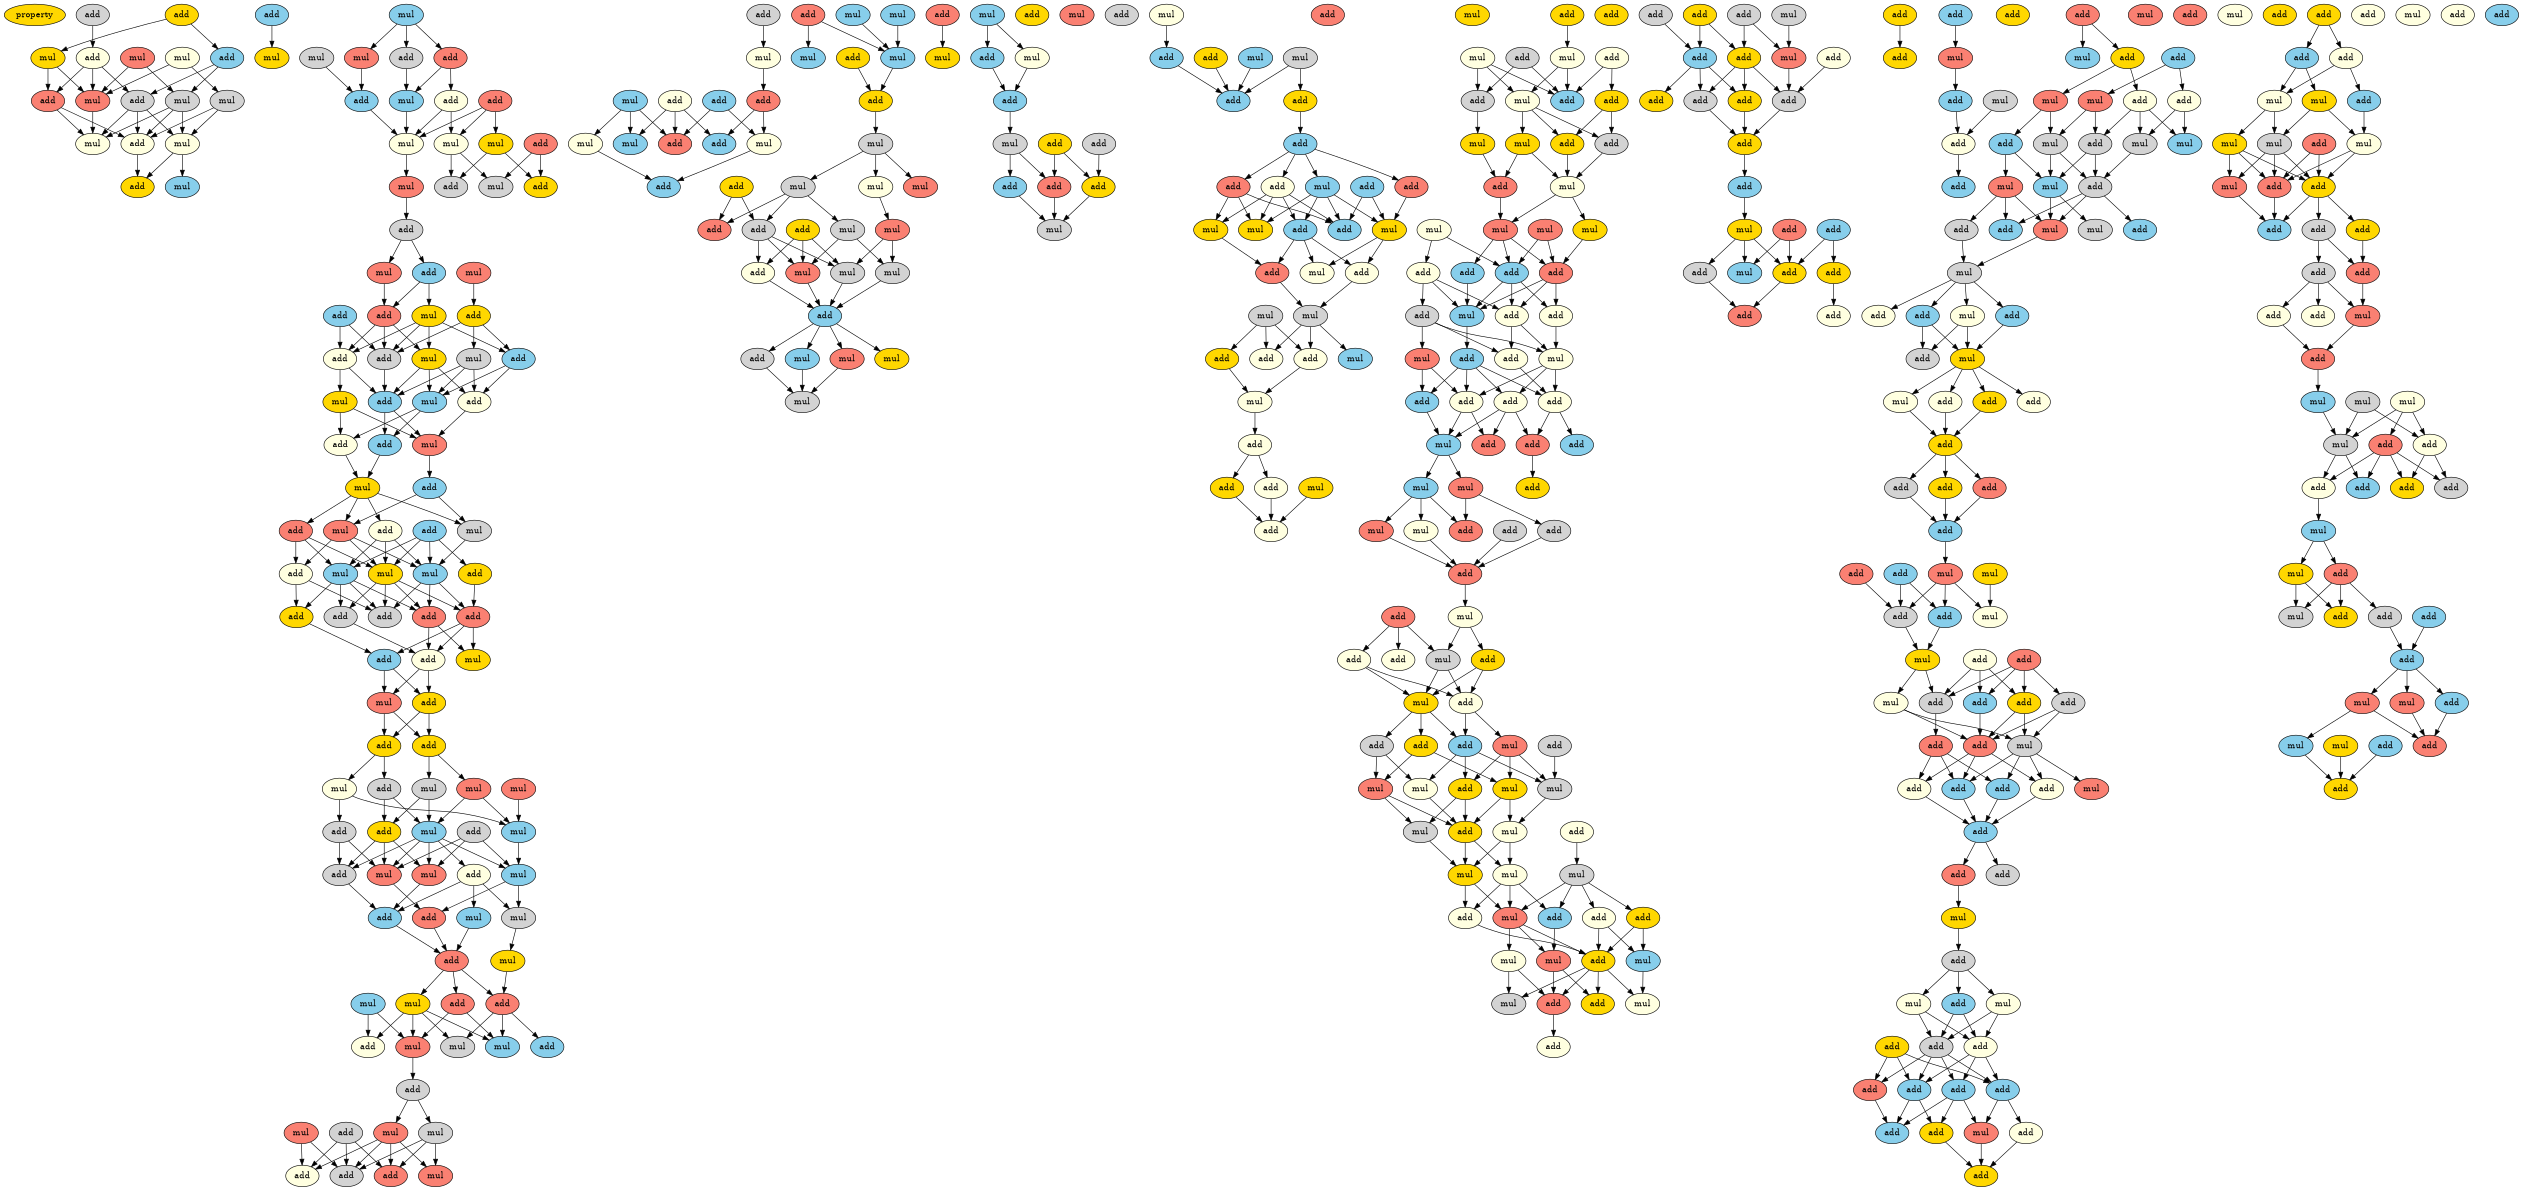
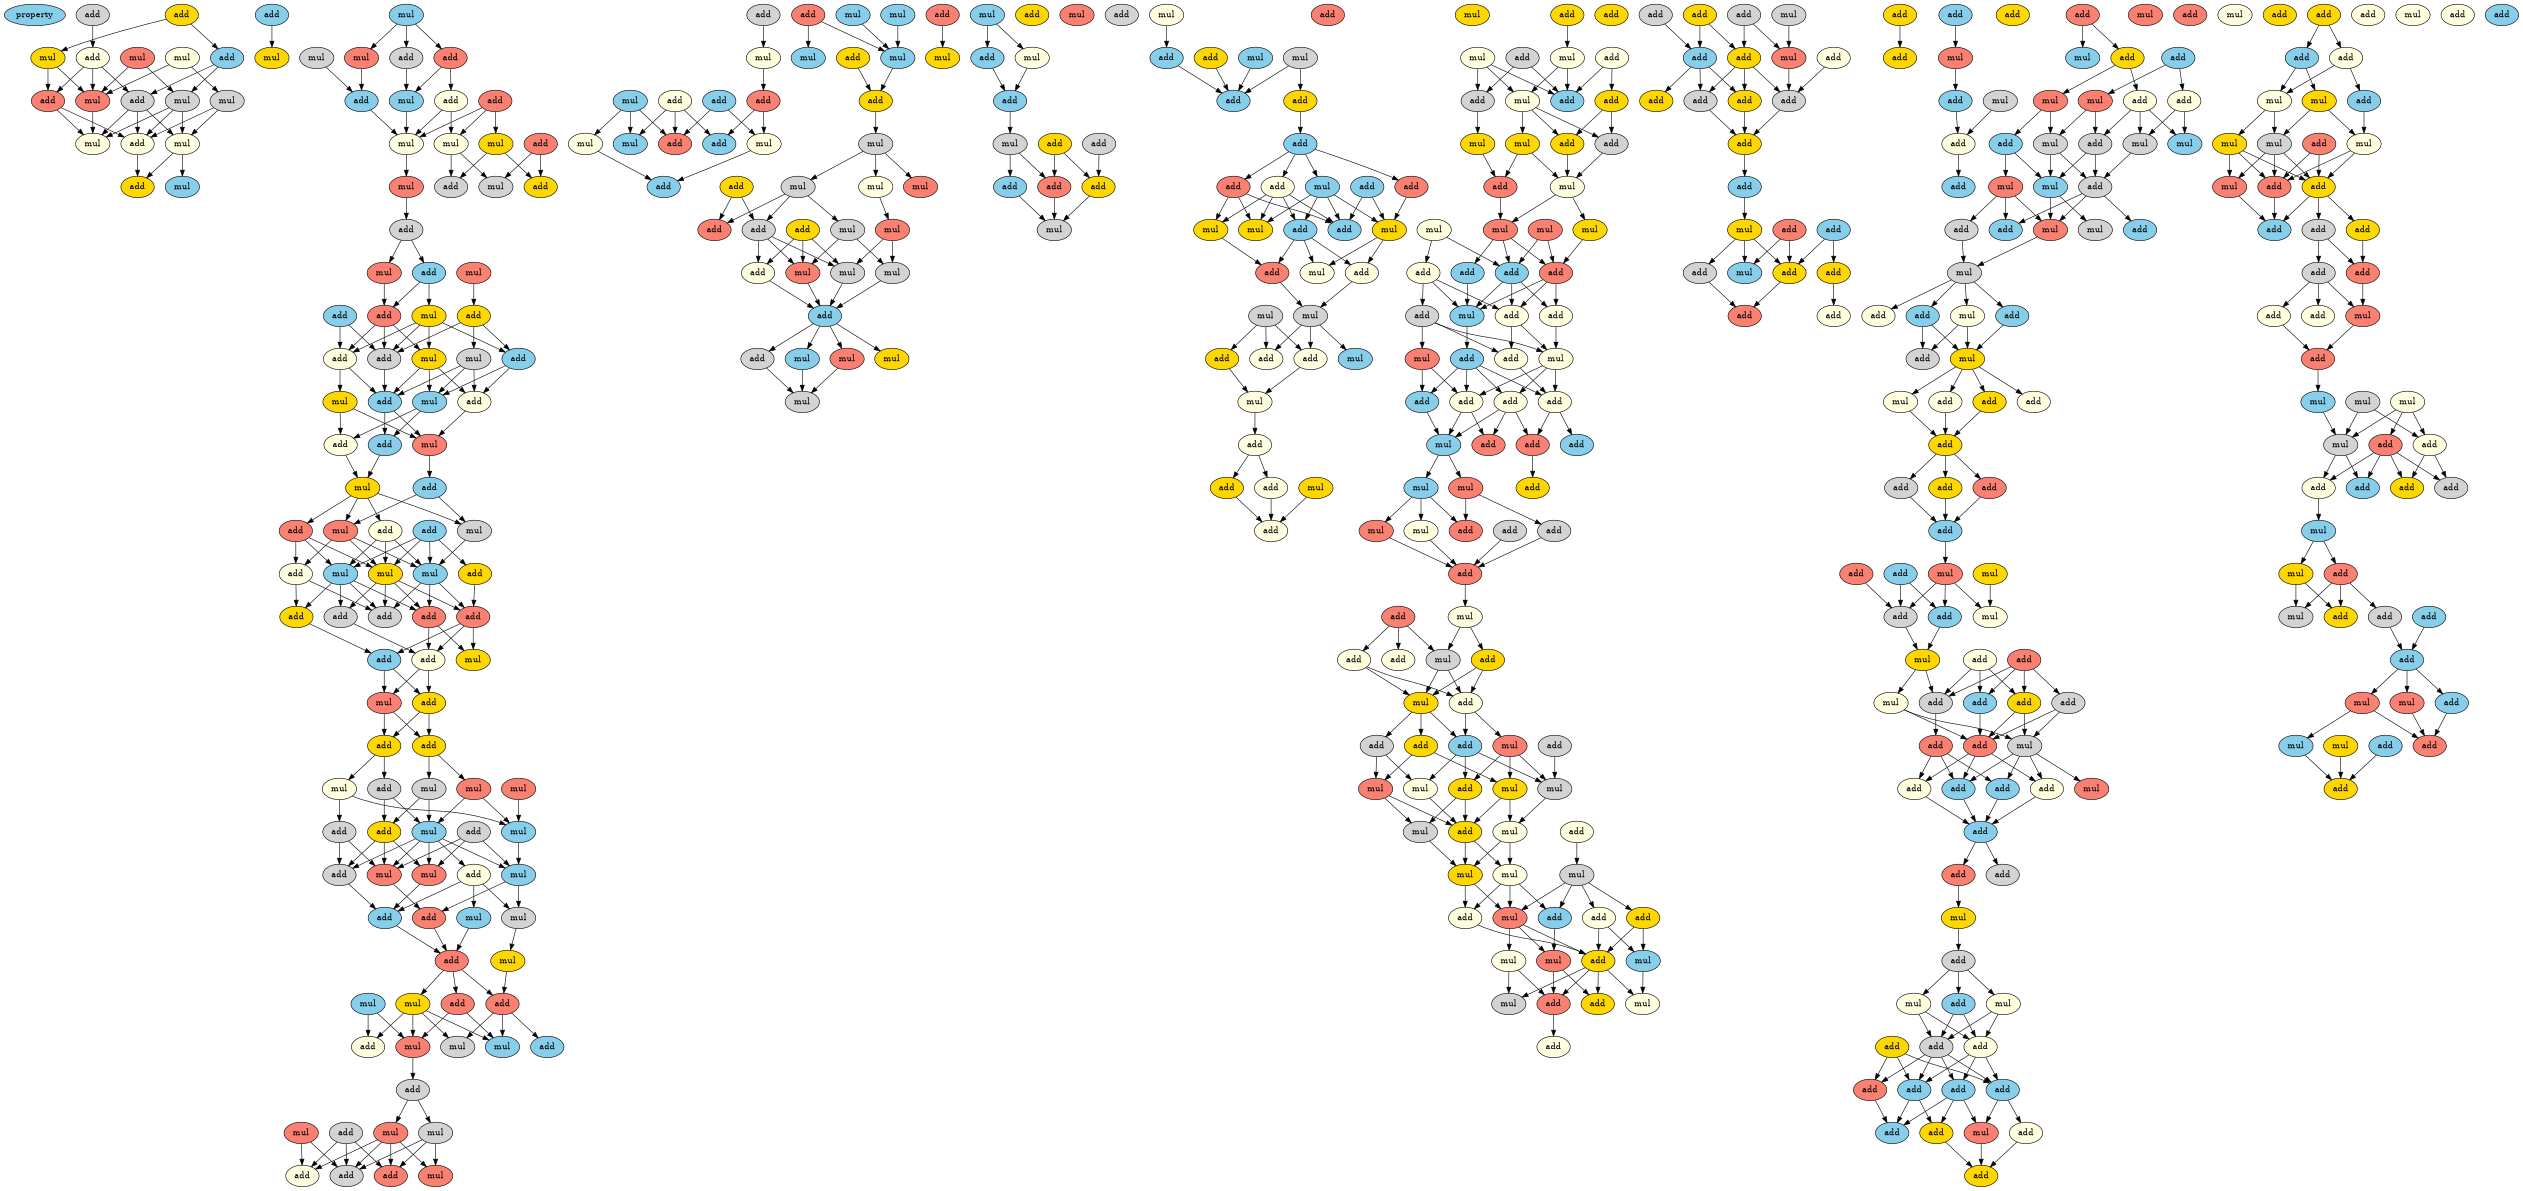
(35, 15) -> (35, 15)
